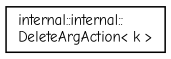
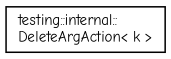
(86, 30) -> (86, 30)
